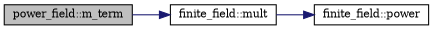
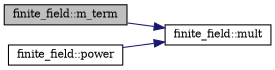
(68, 15) -> (66, 15)
(290, 15) -> (139, 45)
